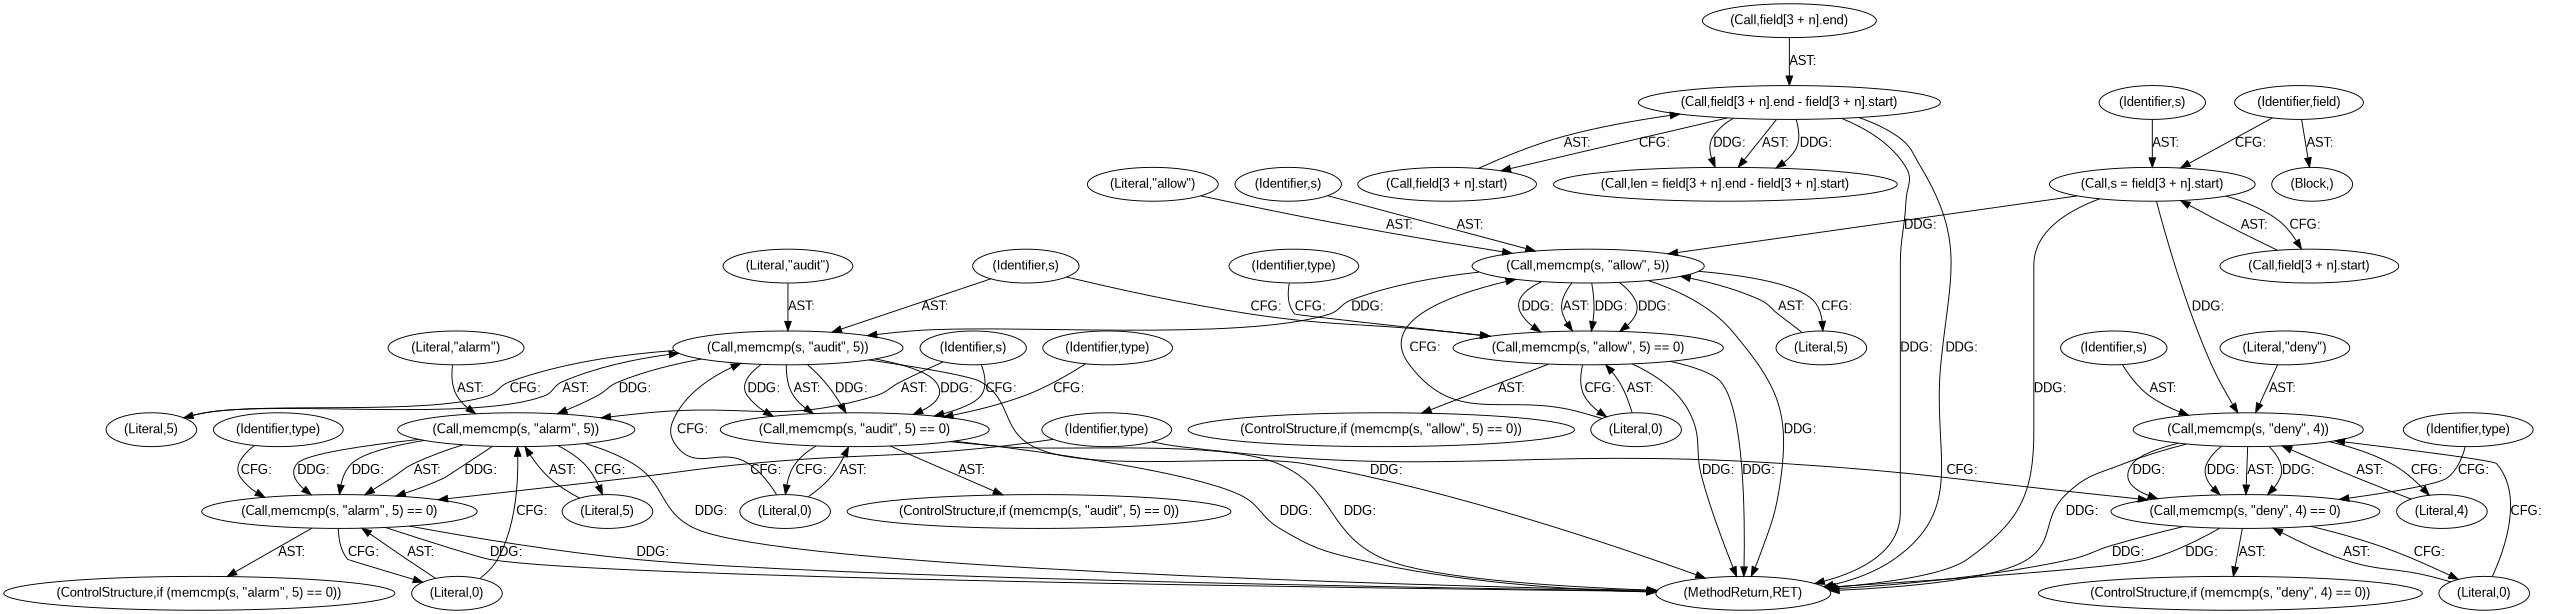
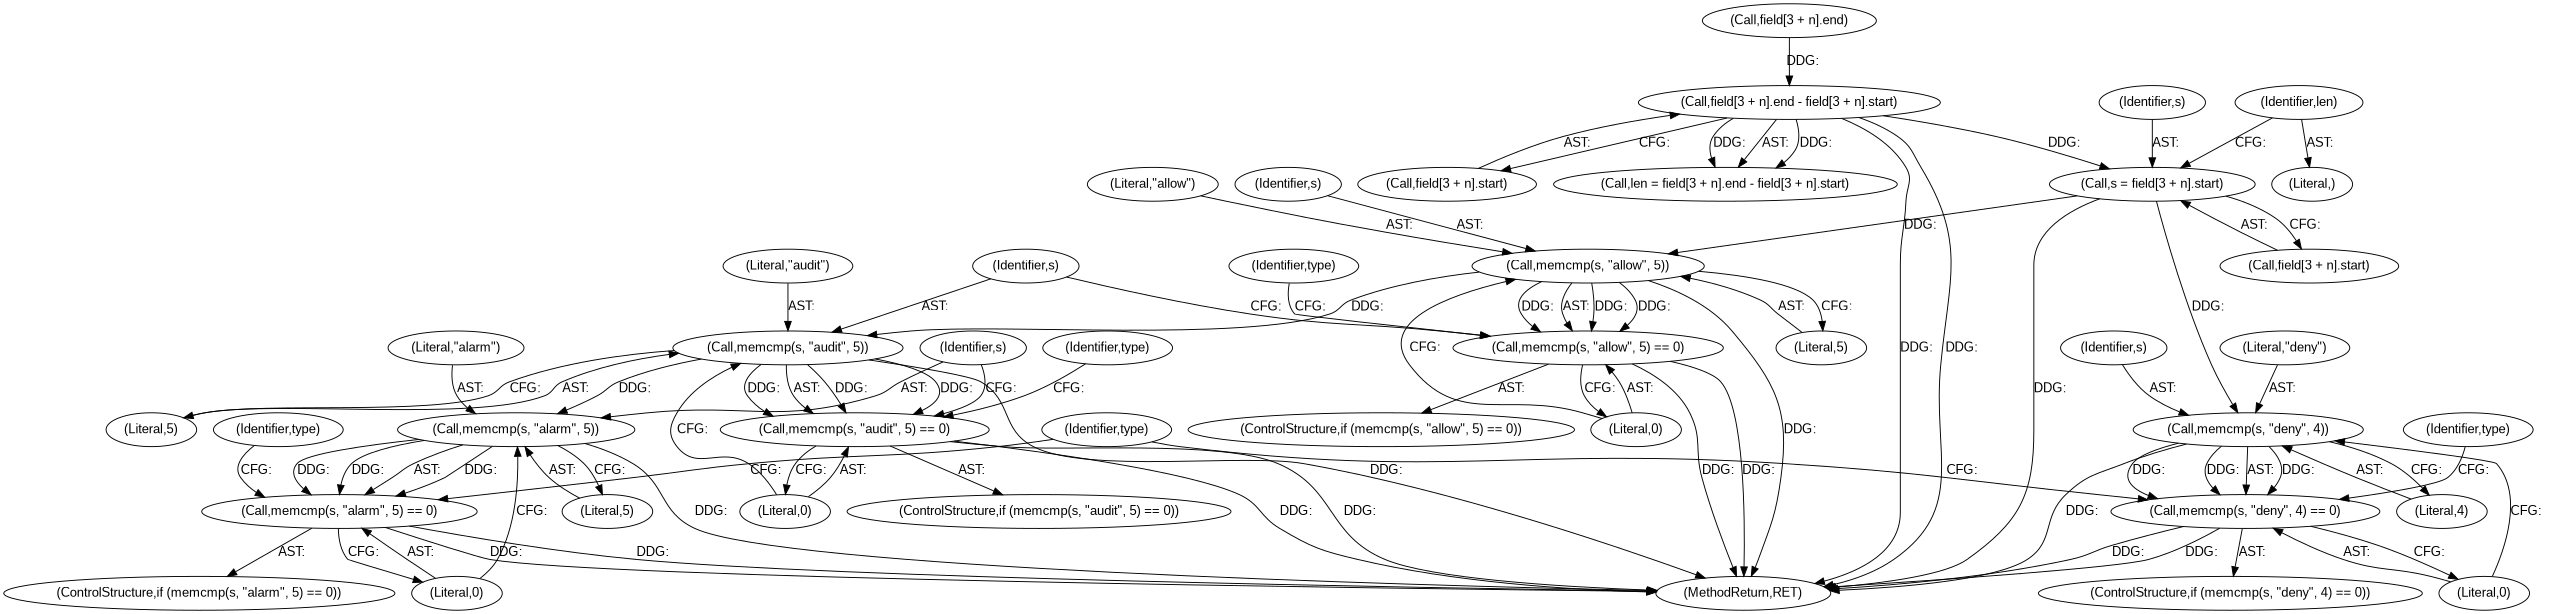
(1805, 62) -> (1805, 62)
(2299, 102) -> (2299, 102)
none -> (1993, 136)
(2312, 184) -> (2312, 184)
